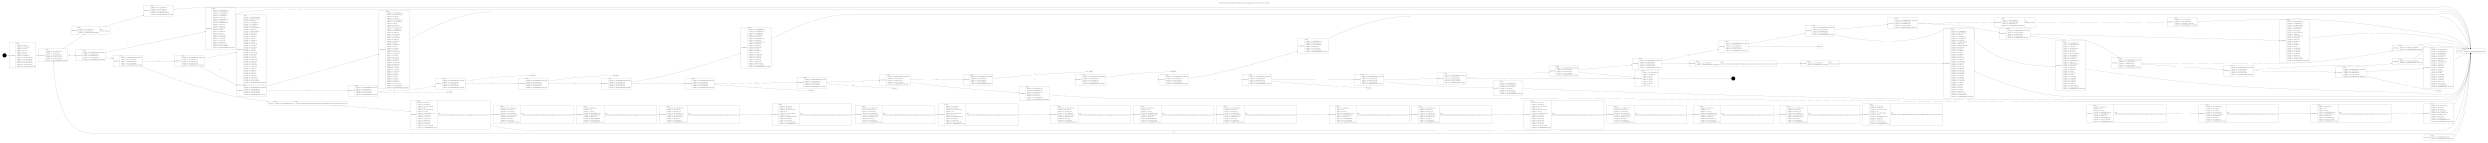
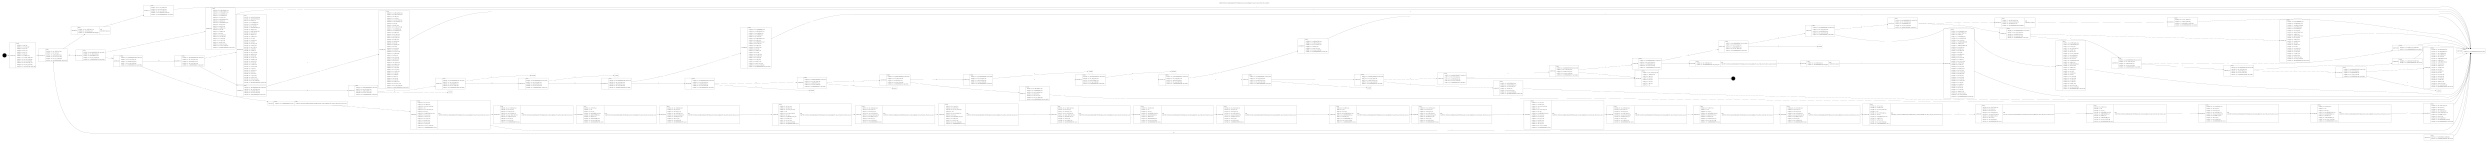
none -> (2015, 114)
